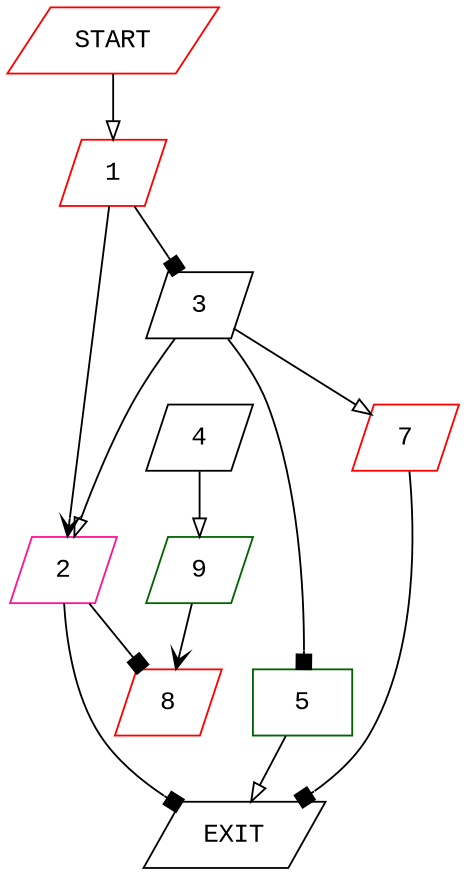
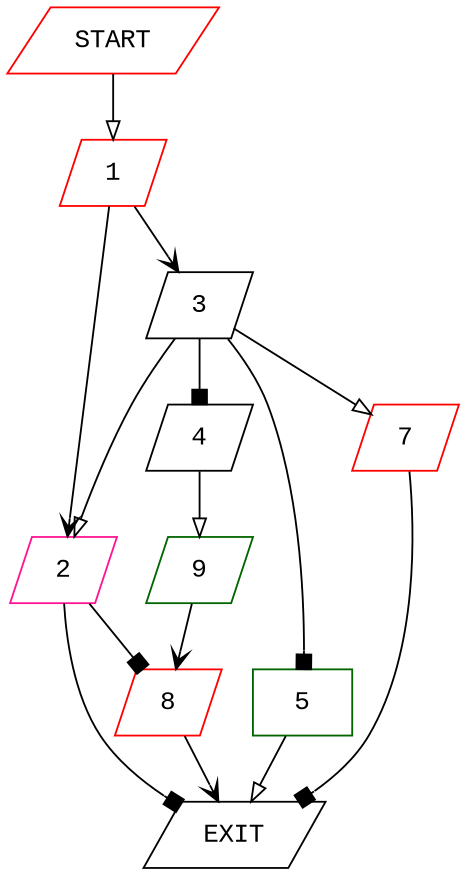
(151, 232) -> (151, 232)
none -> (200, 362)
none -> (197, 760)
